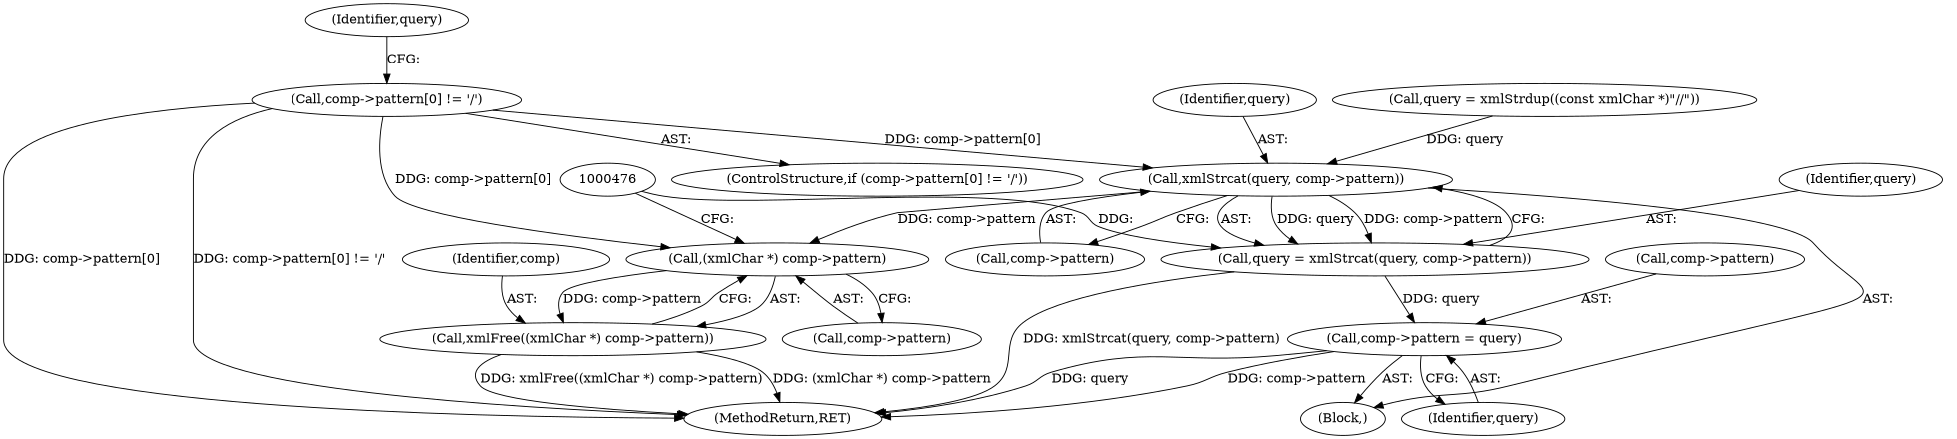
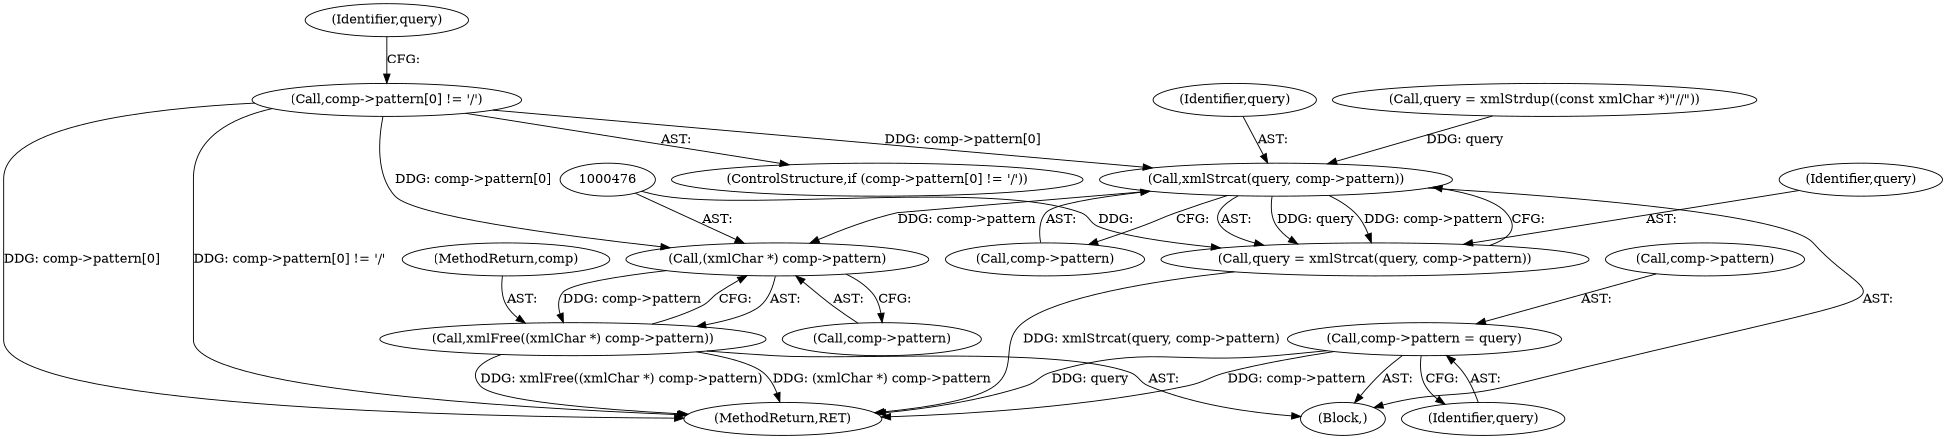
(720, 220) -> (720, 220)
(506, 259) -> (506, 259)
(1397, 295) -> none
none -> (989, 357)
